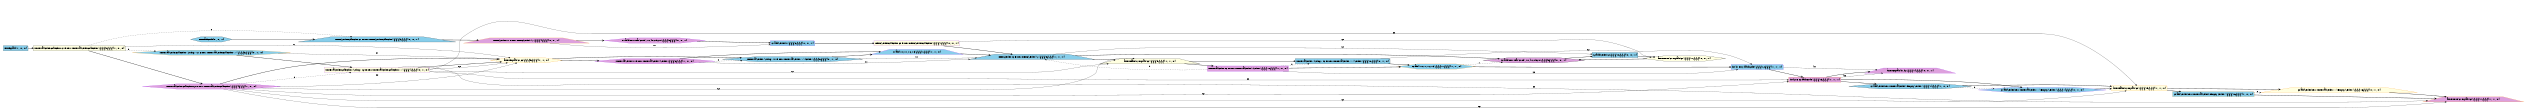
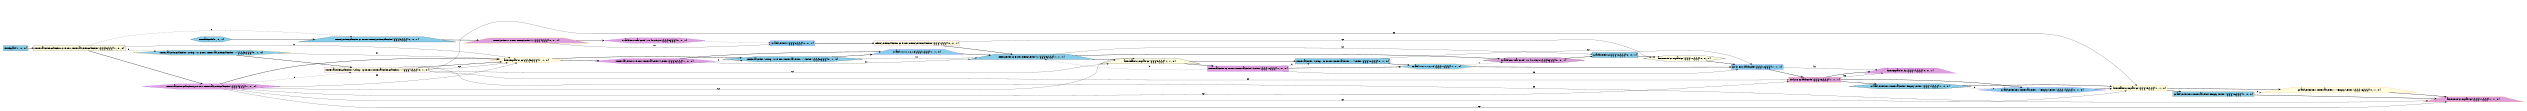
(733, 42) -> (733, 42)
(1614, 59) -> (1719, 63)
